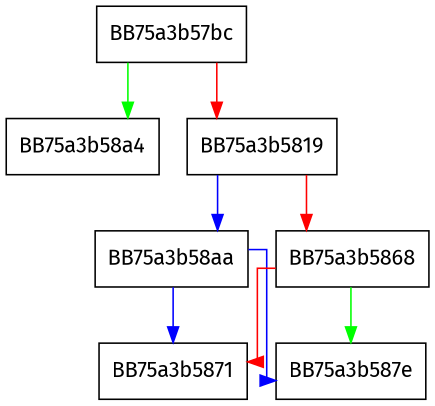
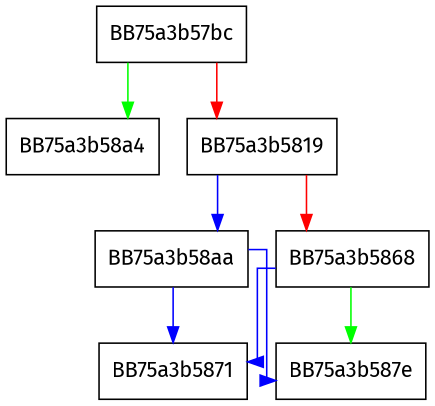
(257, 306) -> (257, 306)
